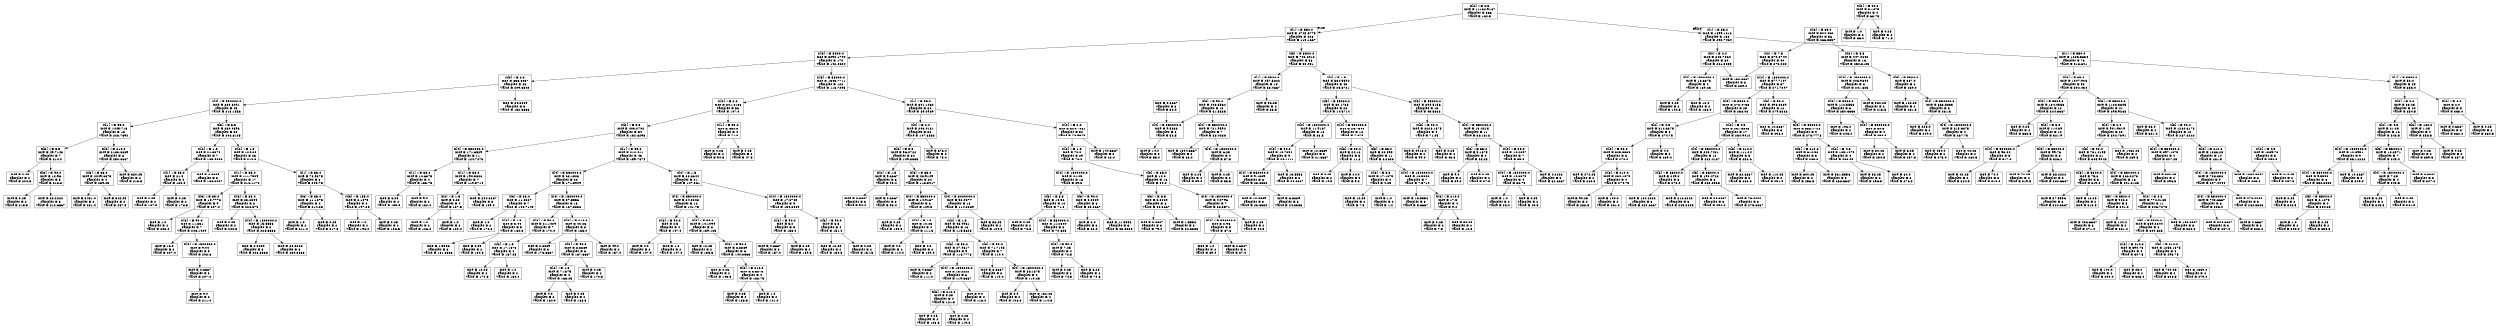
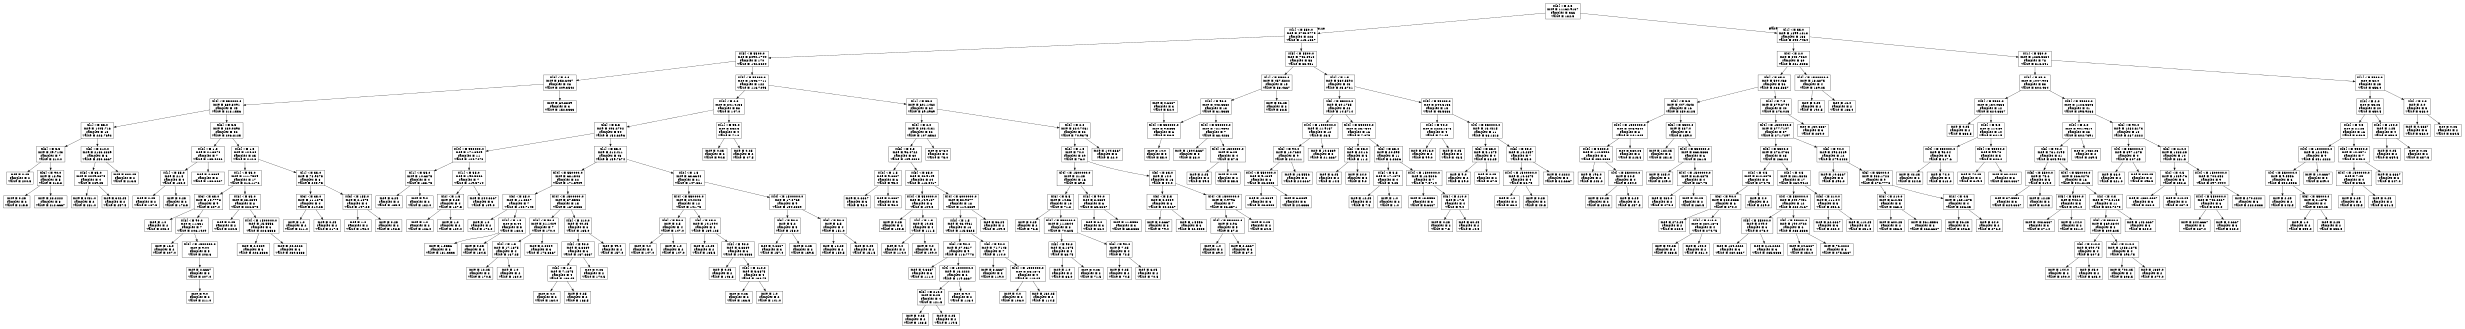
(1727, 71) -> (1785, 70)
(2154, 141) -> (2120, 166)
(2230, 166) -> (2175, 165)
none -> (1061, 236)
(557, 238) -> (543, 237)
